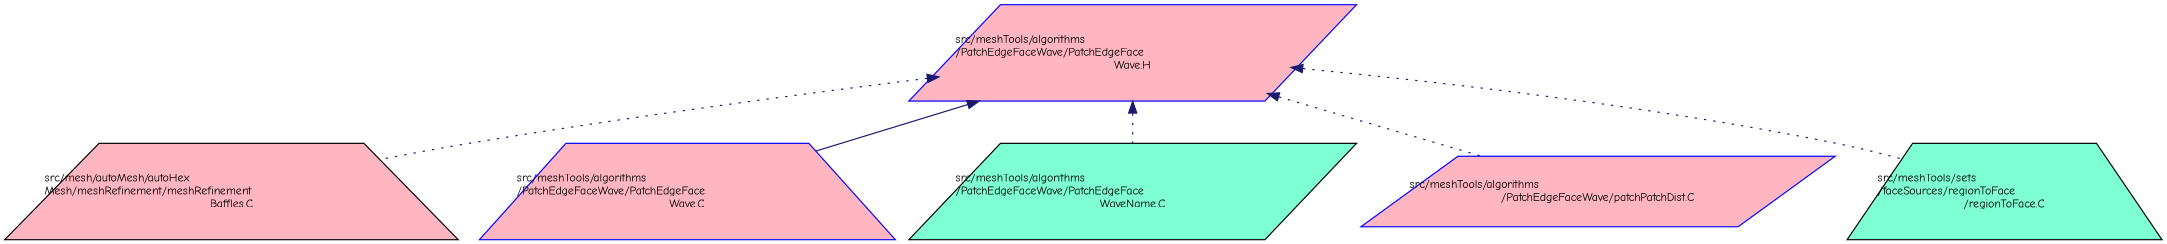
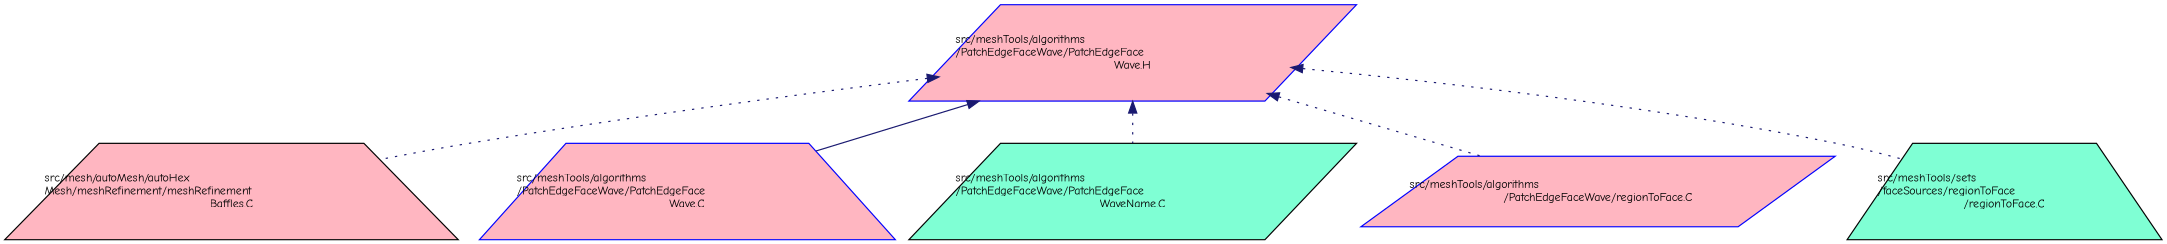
(1598, 192) -> (1598, 192)
